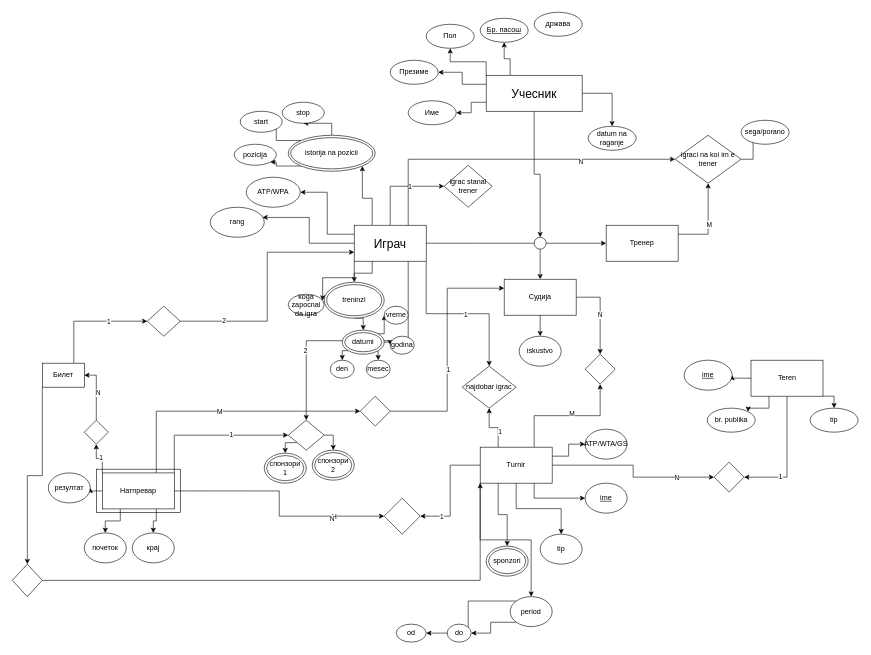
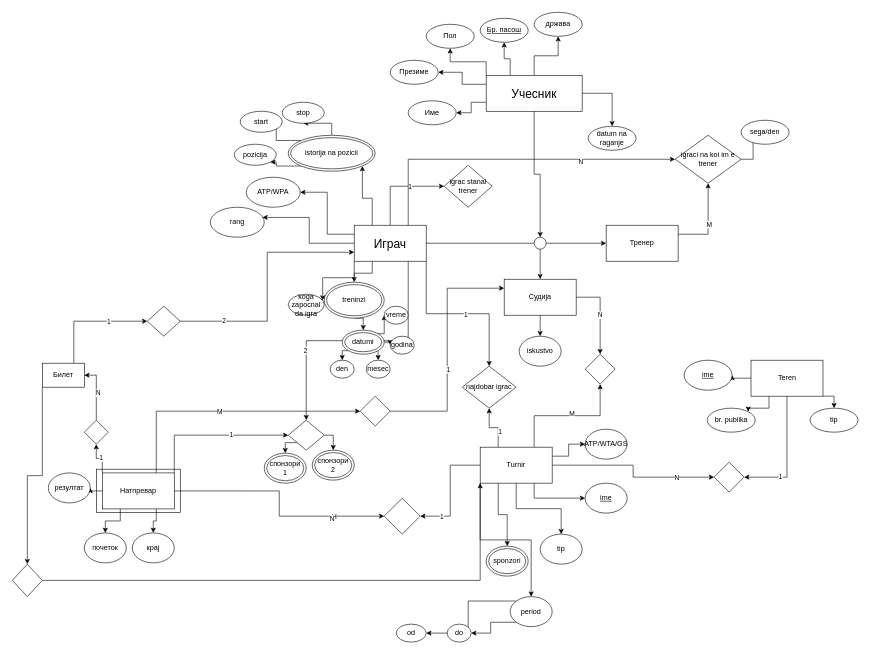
none -> (558, 56)
(765, 132) -> (765, 132)
